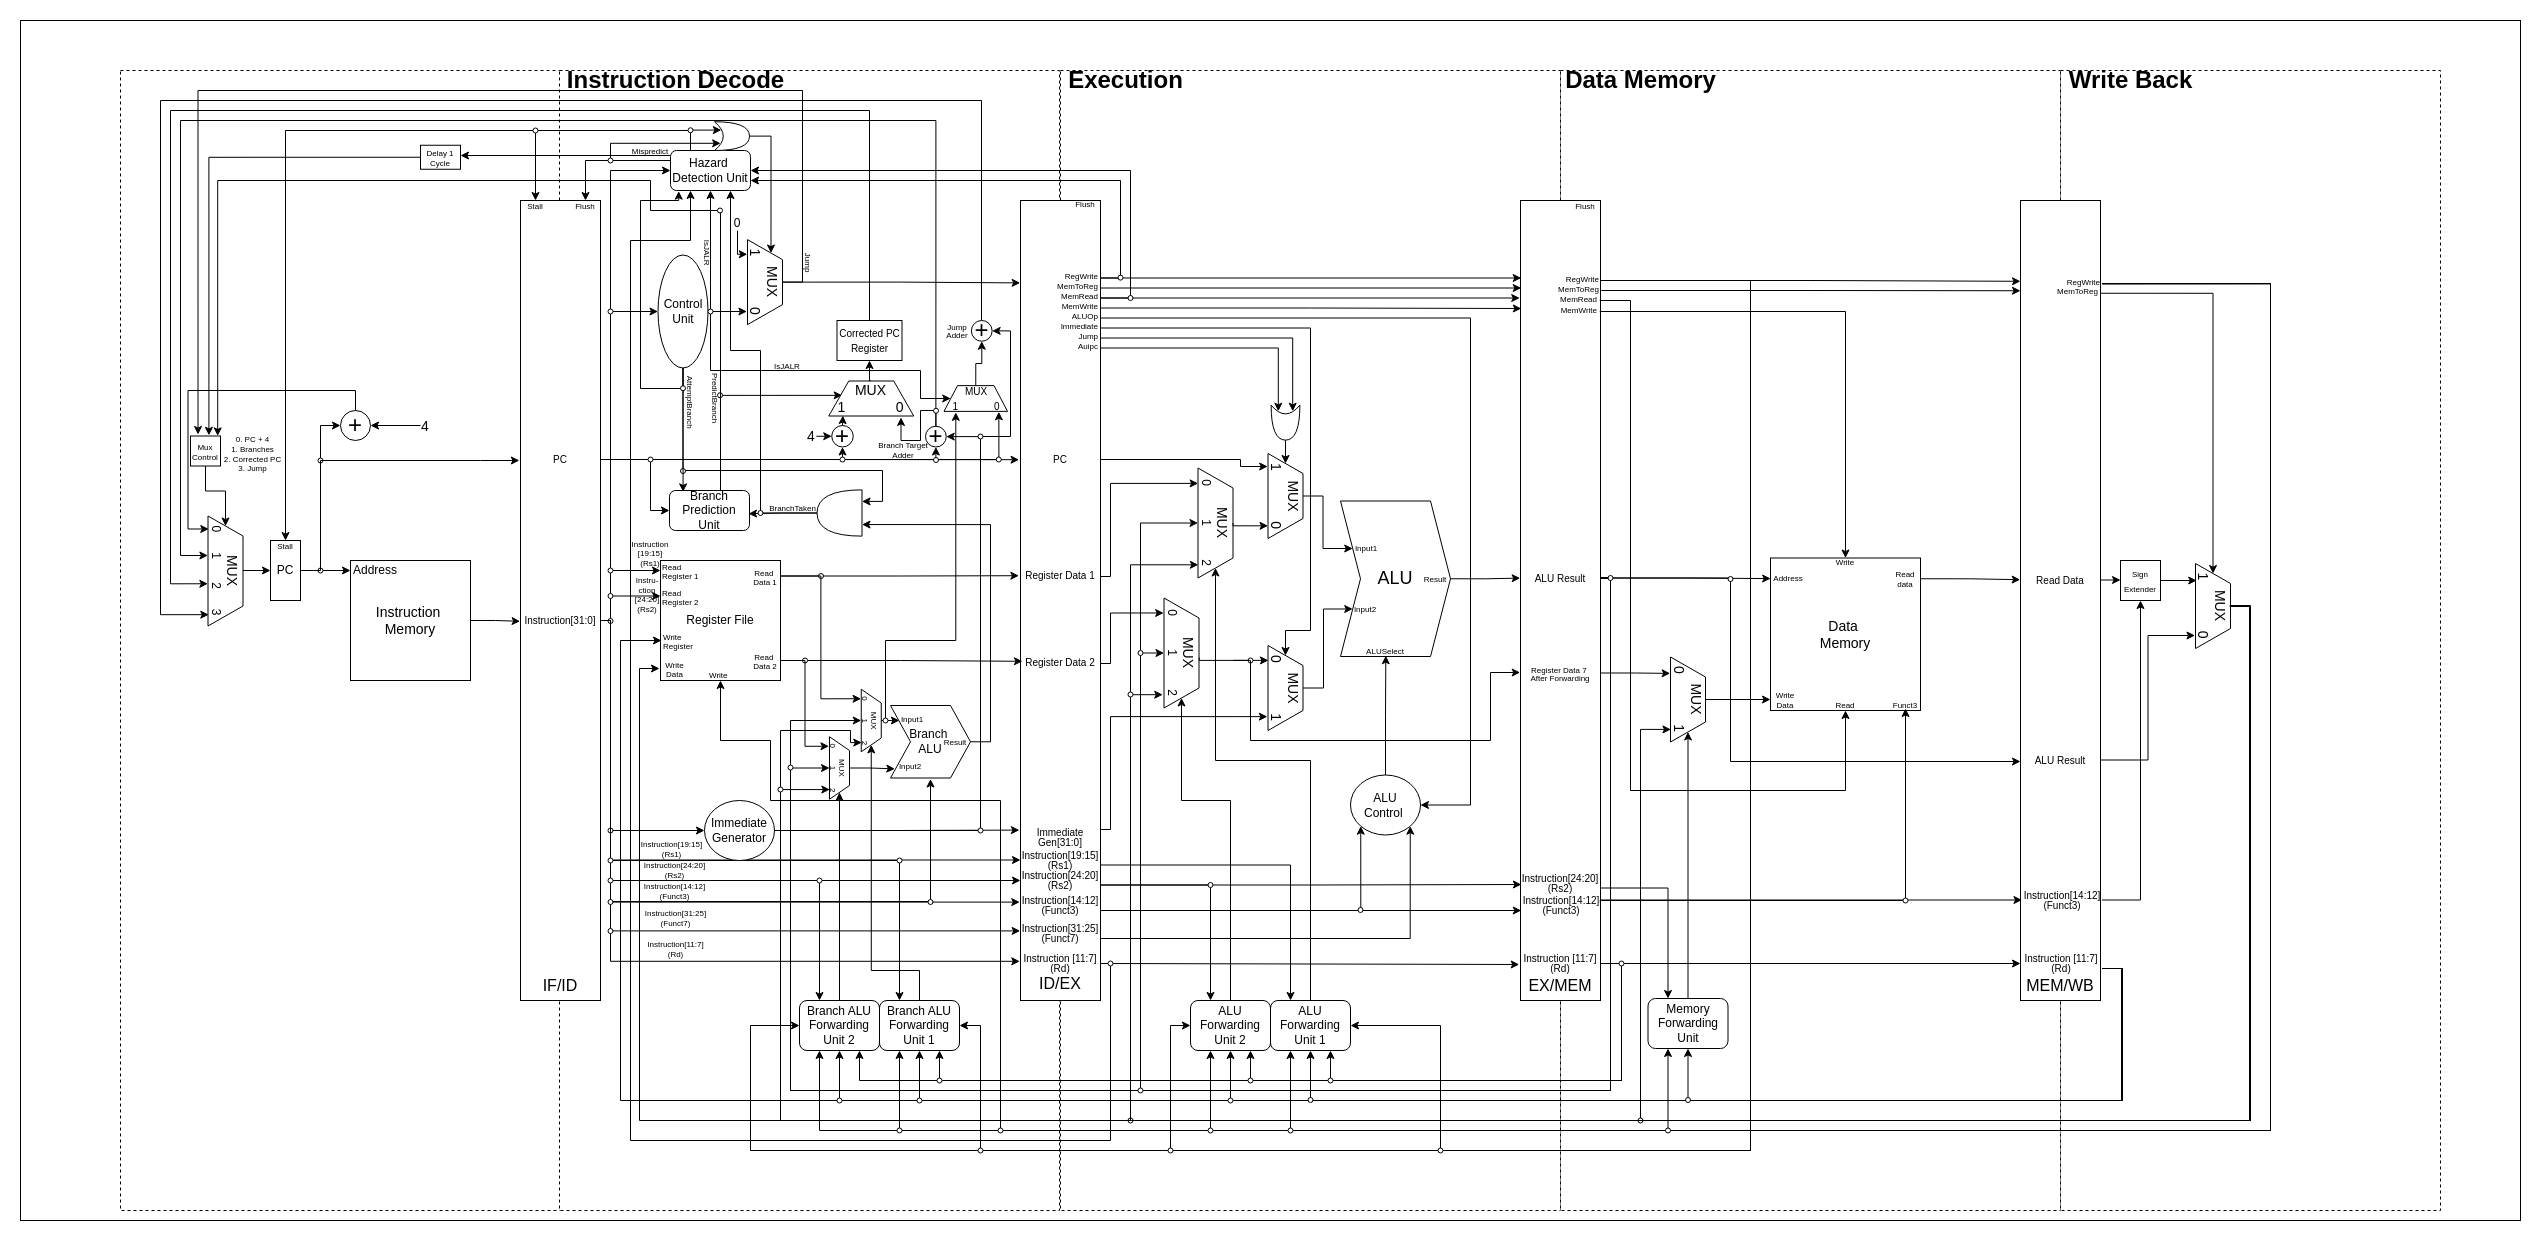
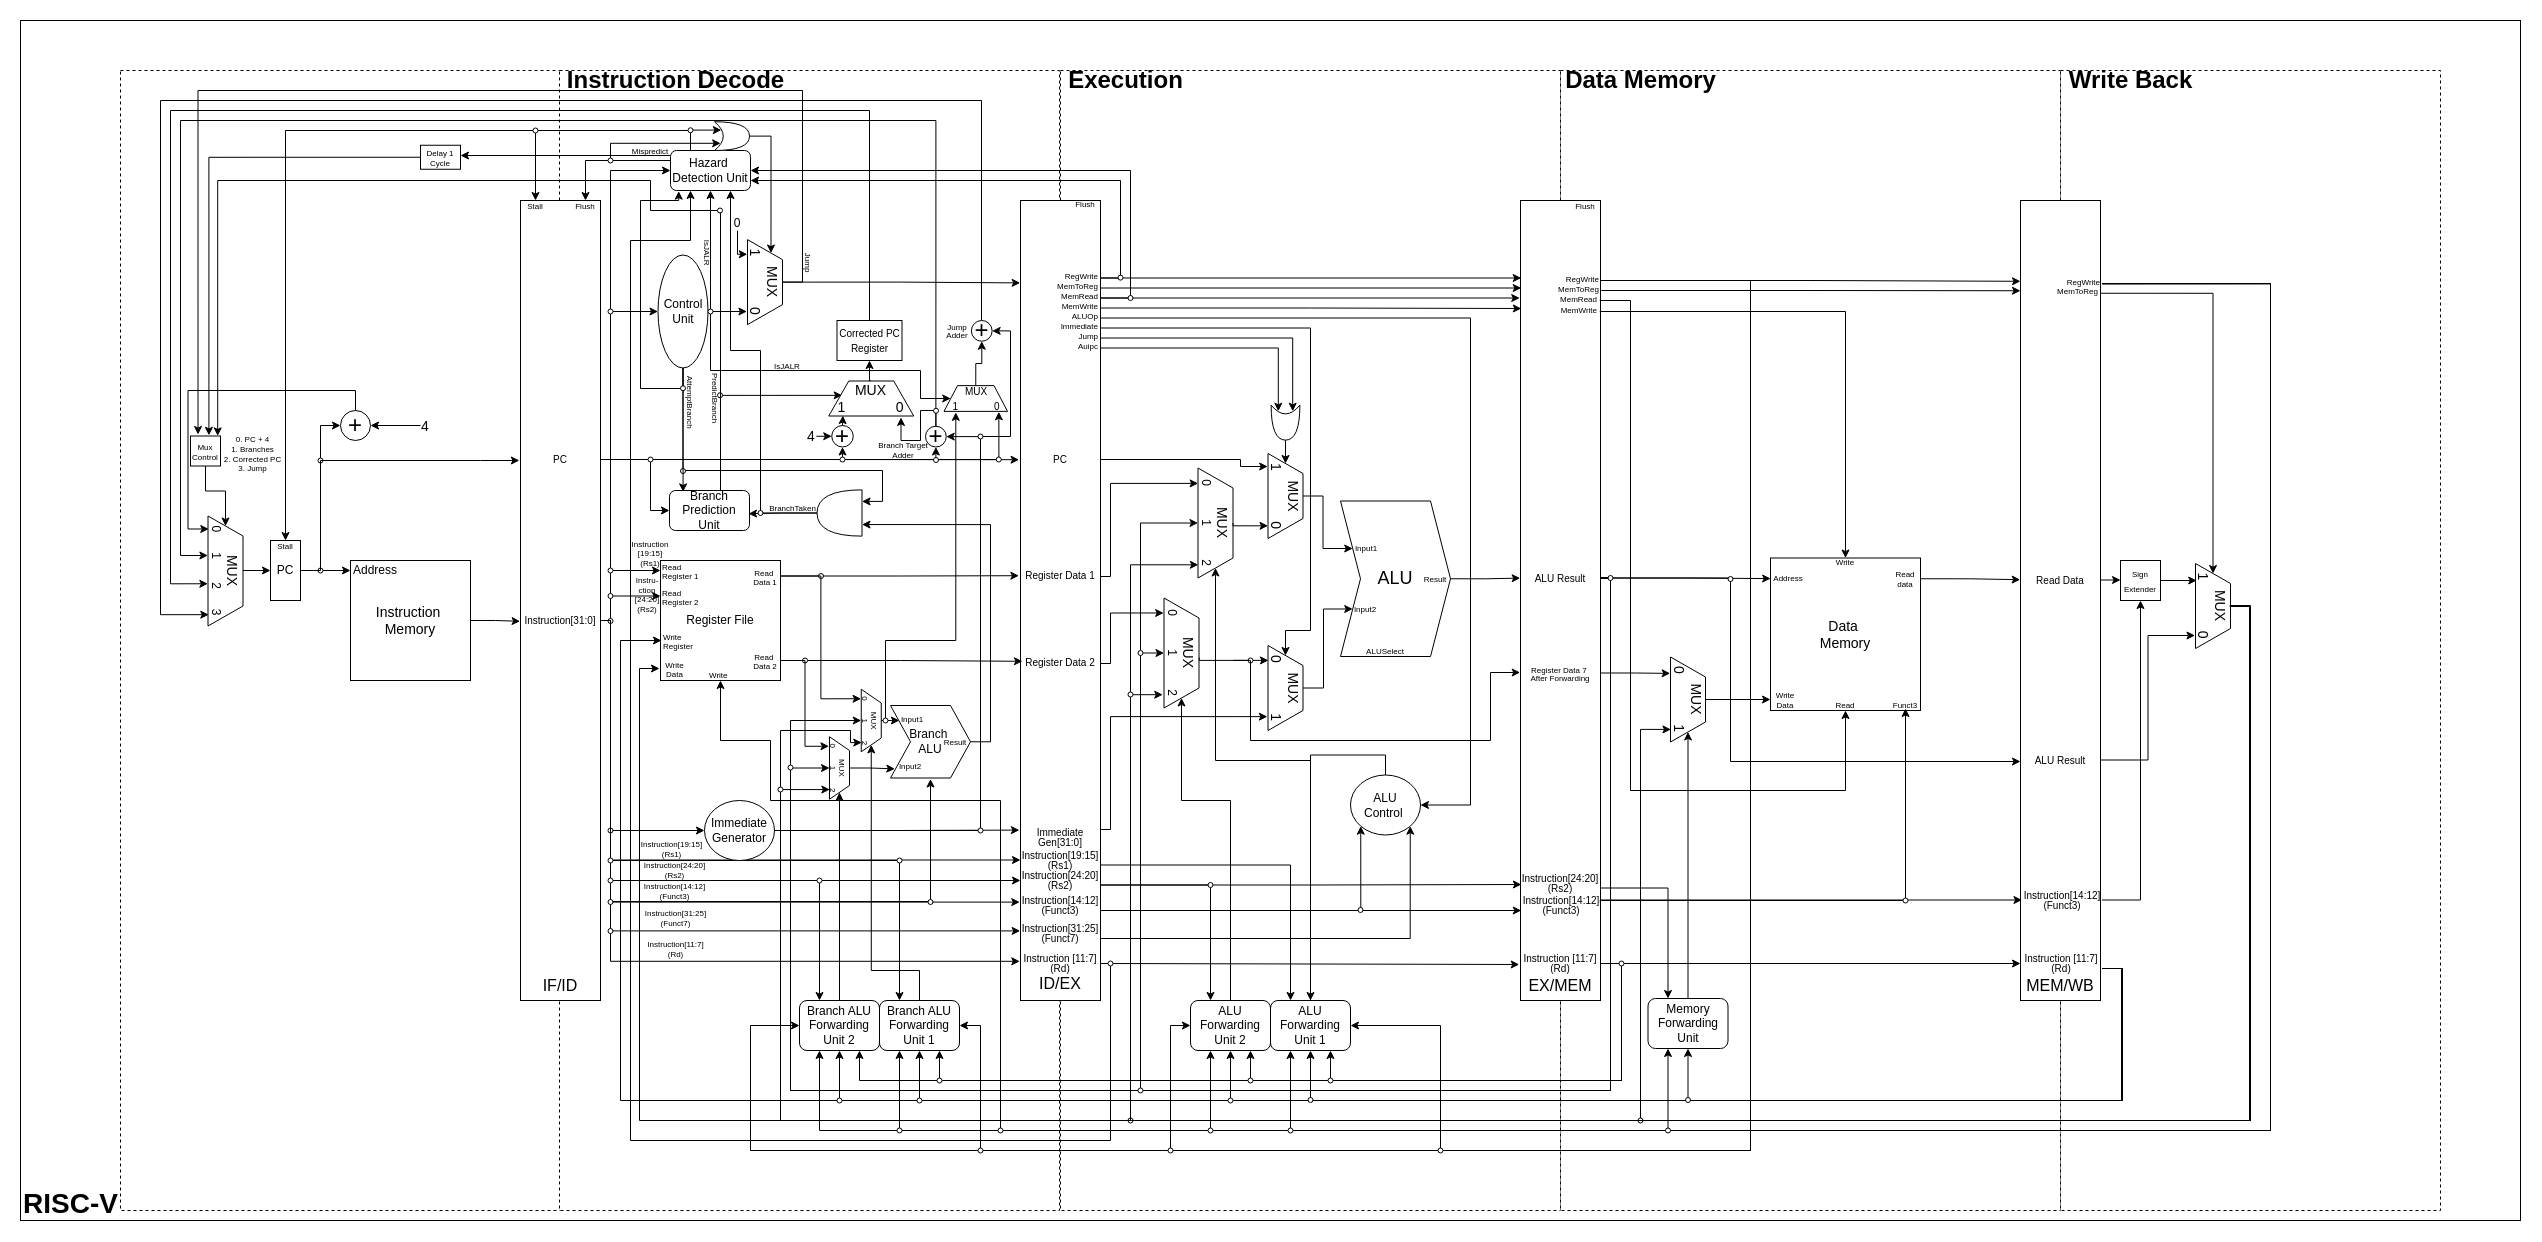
(1386, 710) -> (1348, 755)
none -> (71, 1204)
